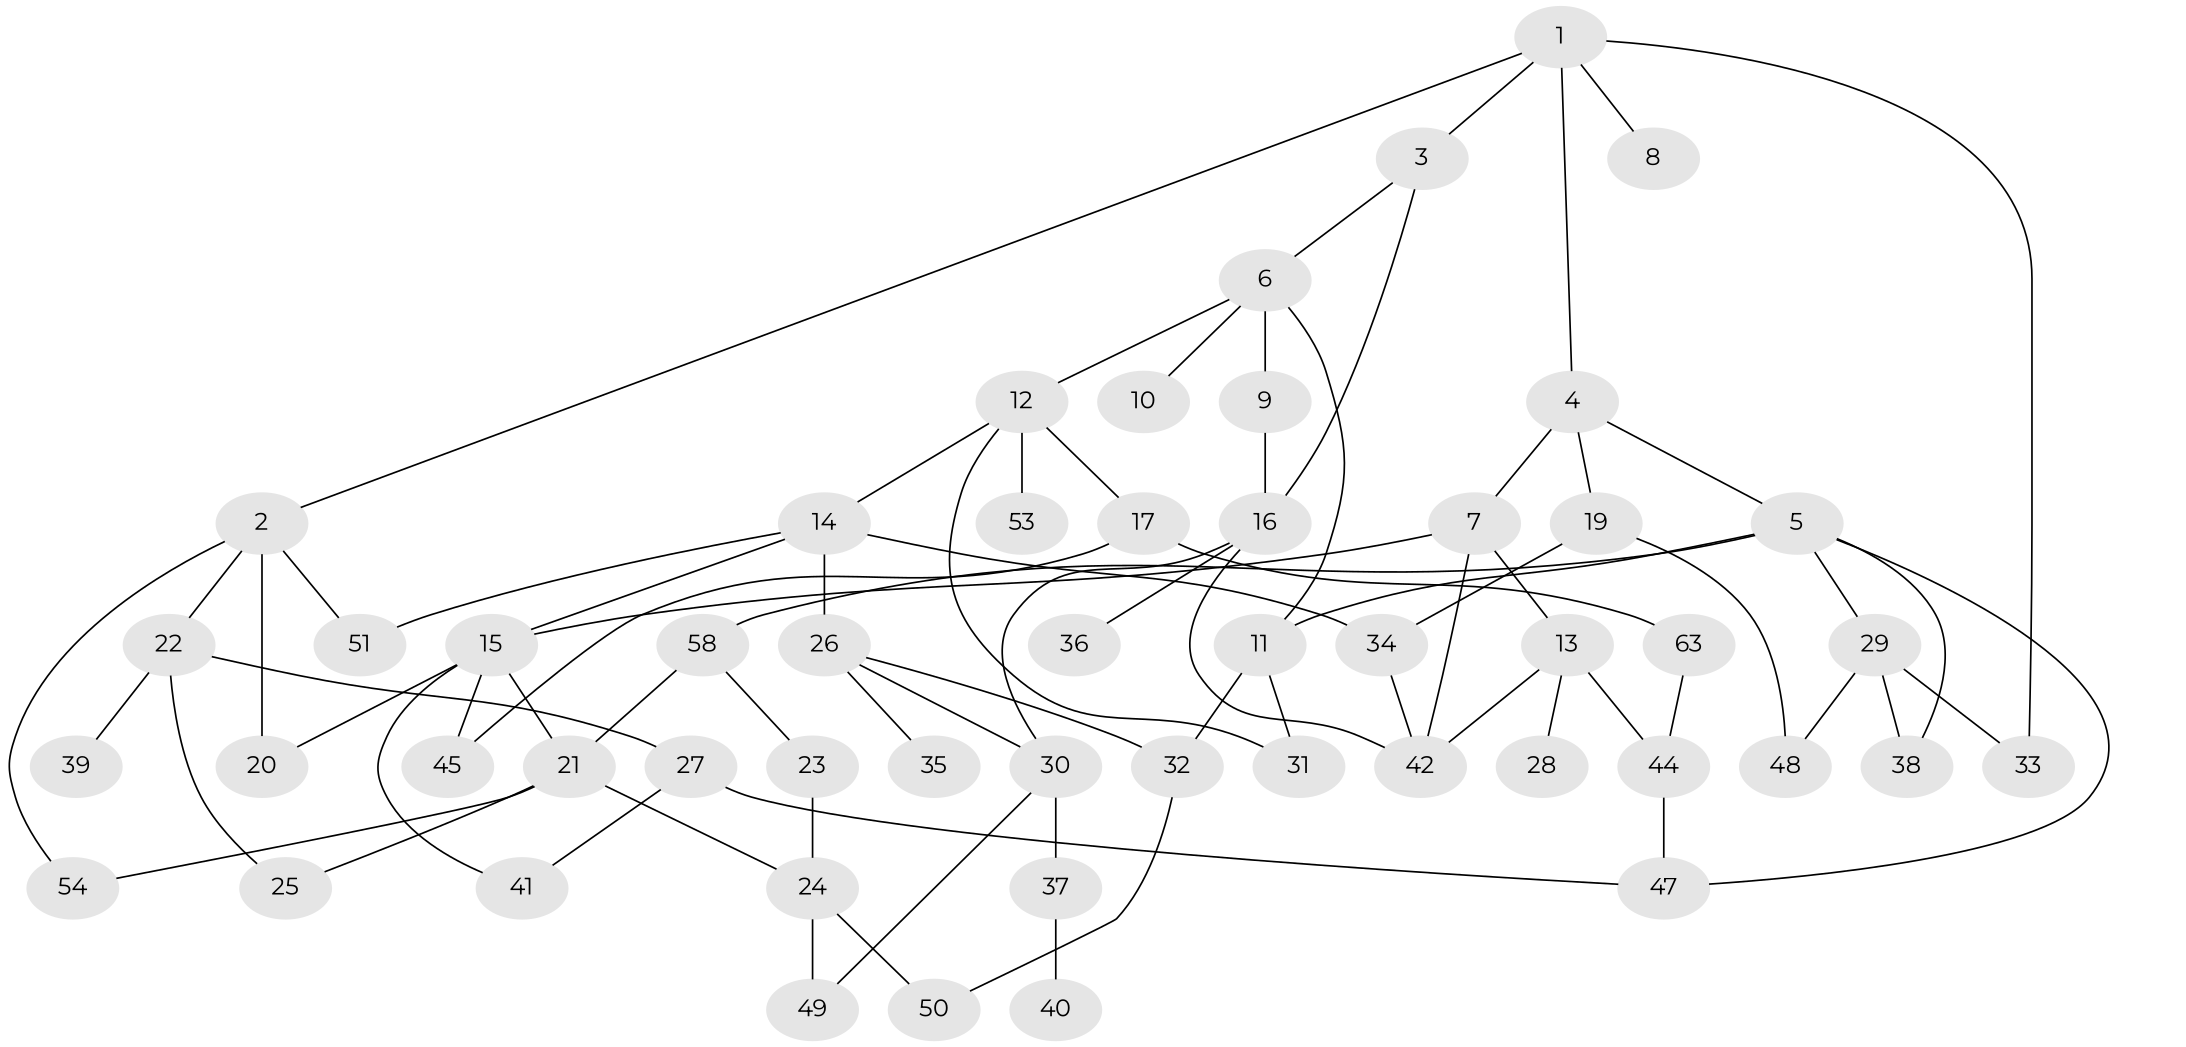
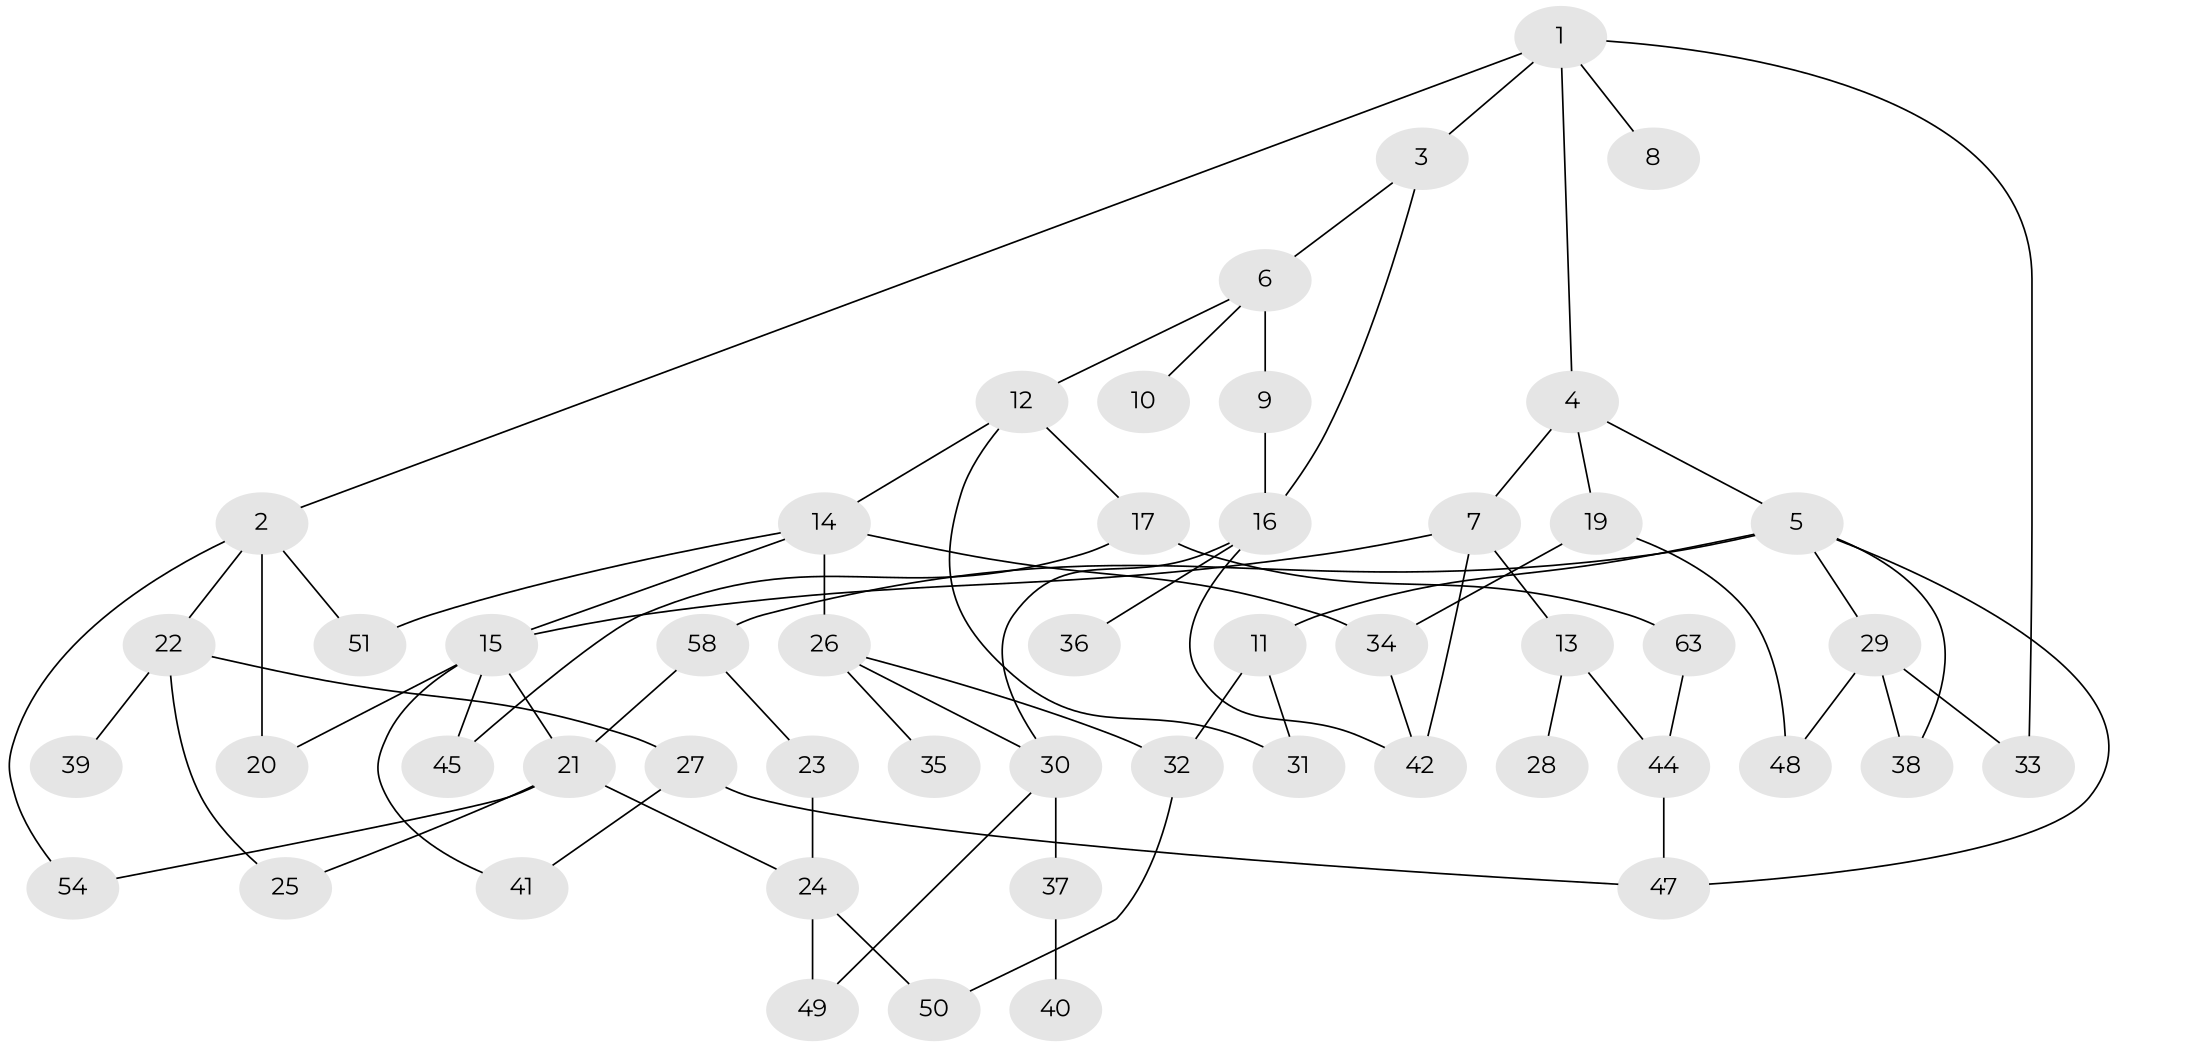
(1344, 464) -> none
(1022, 524) -> none
(1494, 706) -> none
